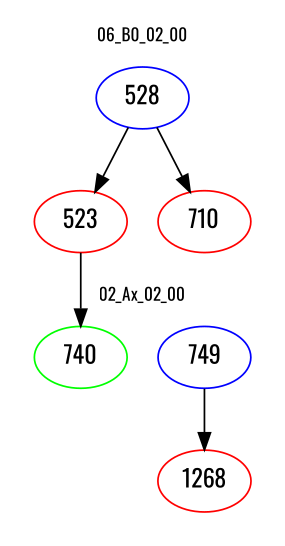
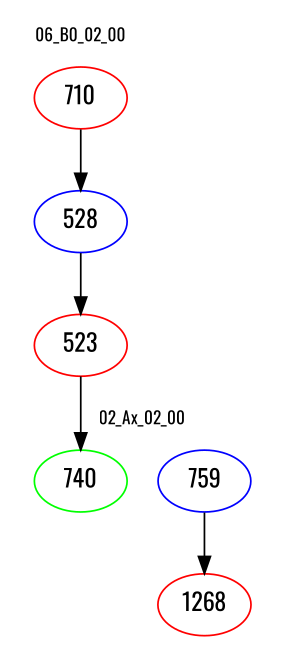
(170, 152) -> (81, 151)
(204, 357) -> (204, 481)
